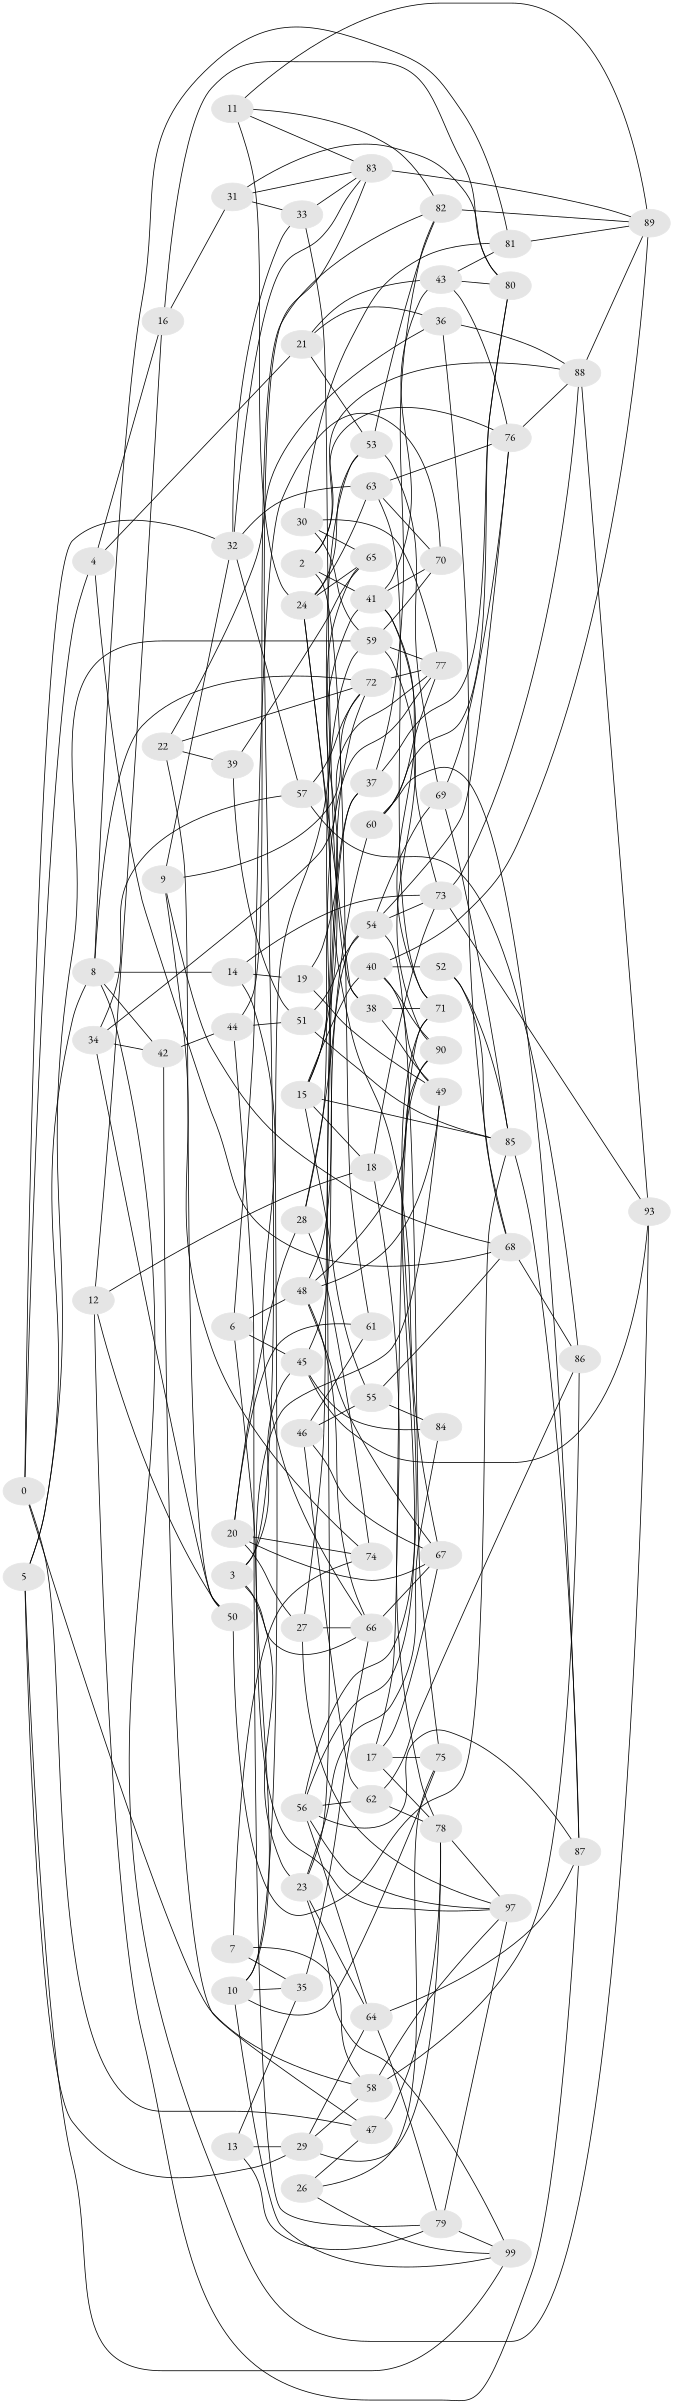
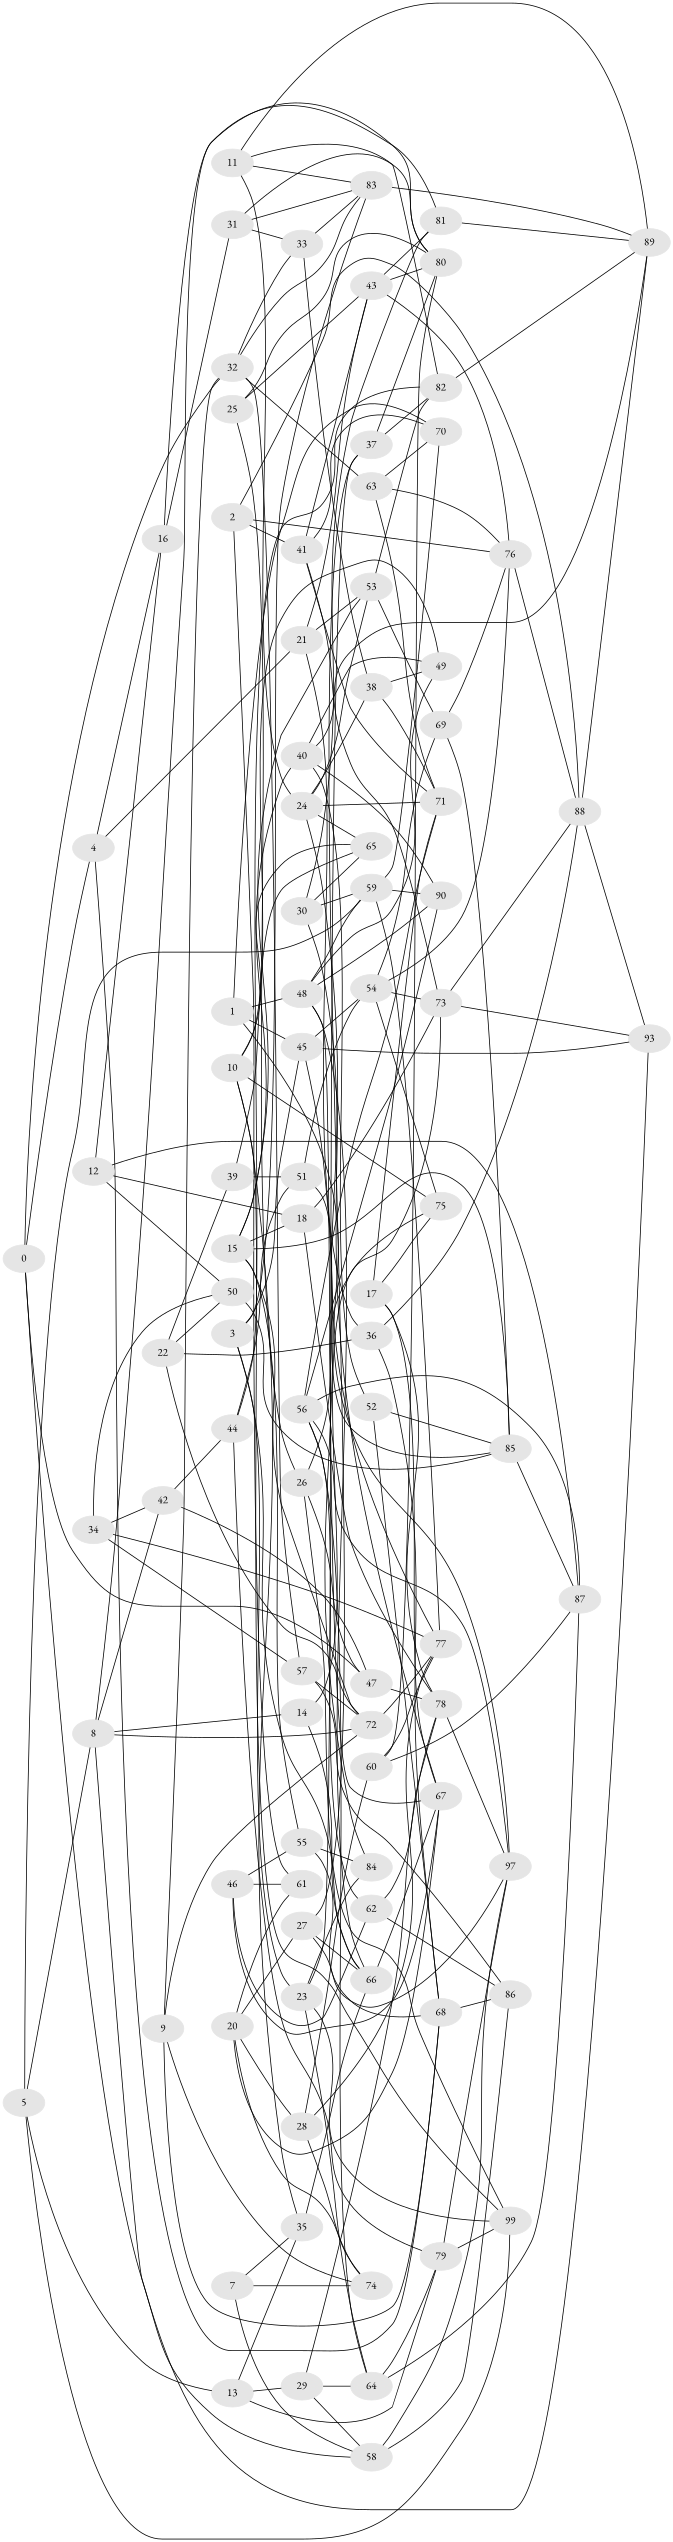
none -> (232, 409)
(344, 549) -> (362, 804)
(302, 979) -> none
(232, 1327) -> (232, 1012)
(67, 2108) -> (84, 2282)
